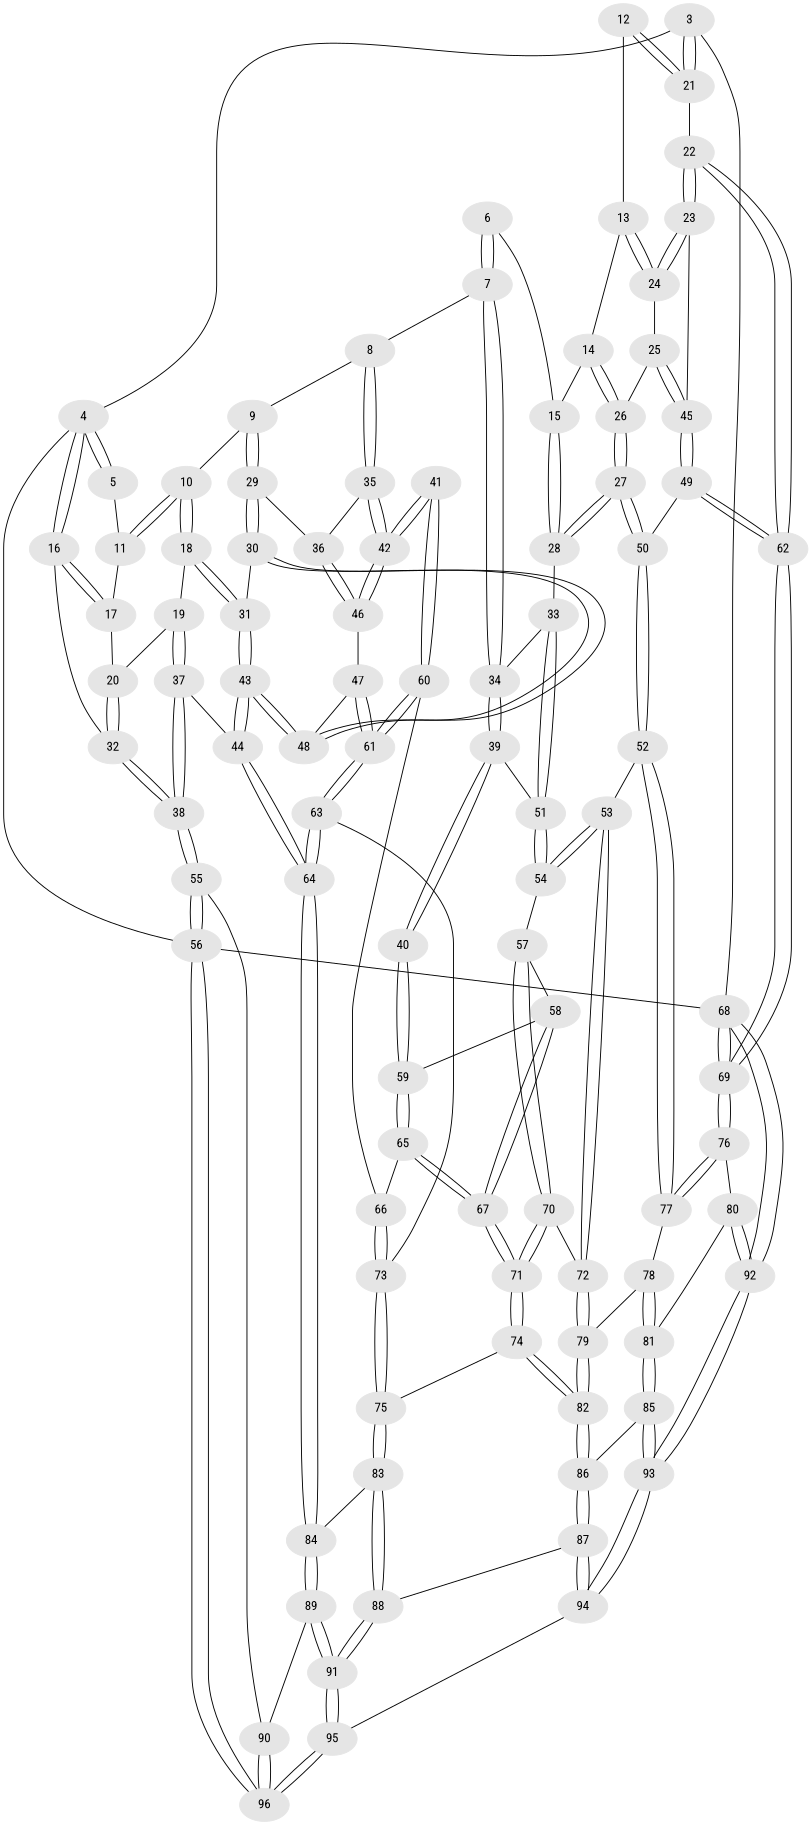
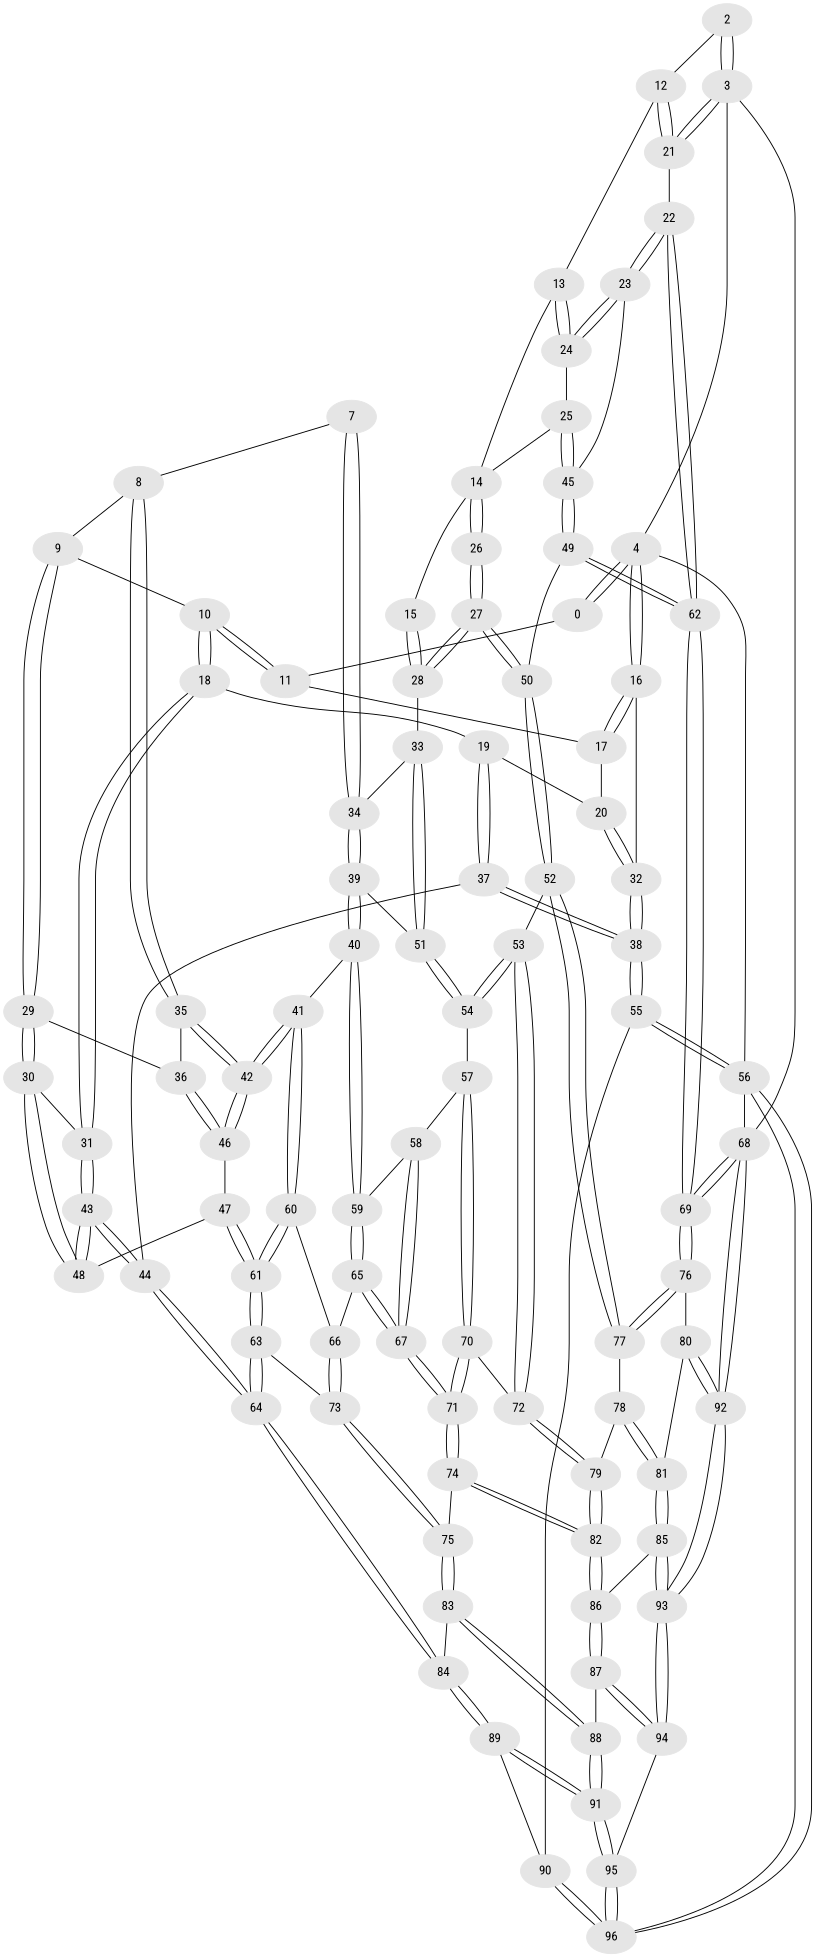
none -> (727, 20)
(487, 218) -> none
(638, 384) -> (521, 450)
(113, 483) -> (577, 615)
none -> (326, 979)
